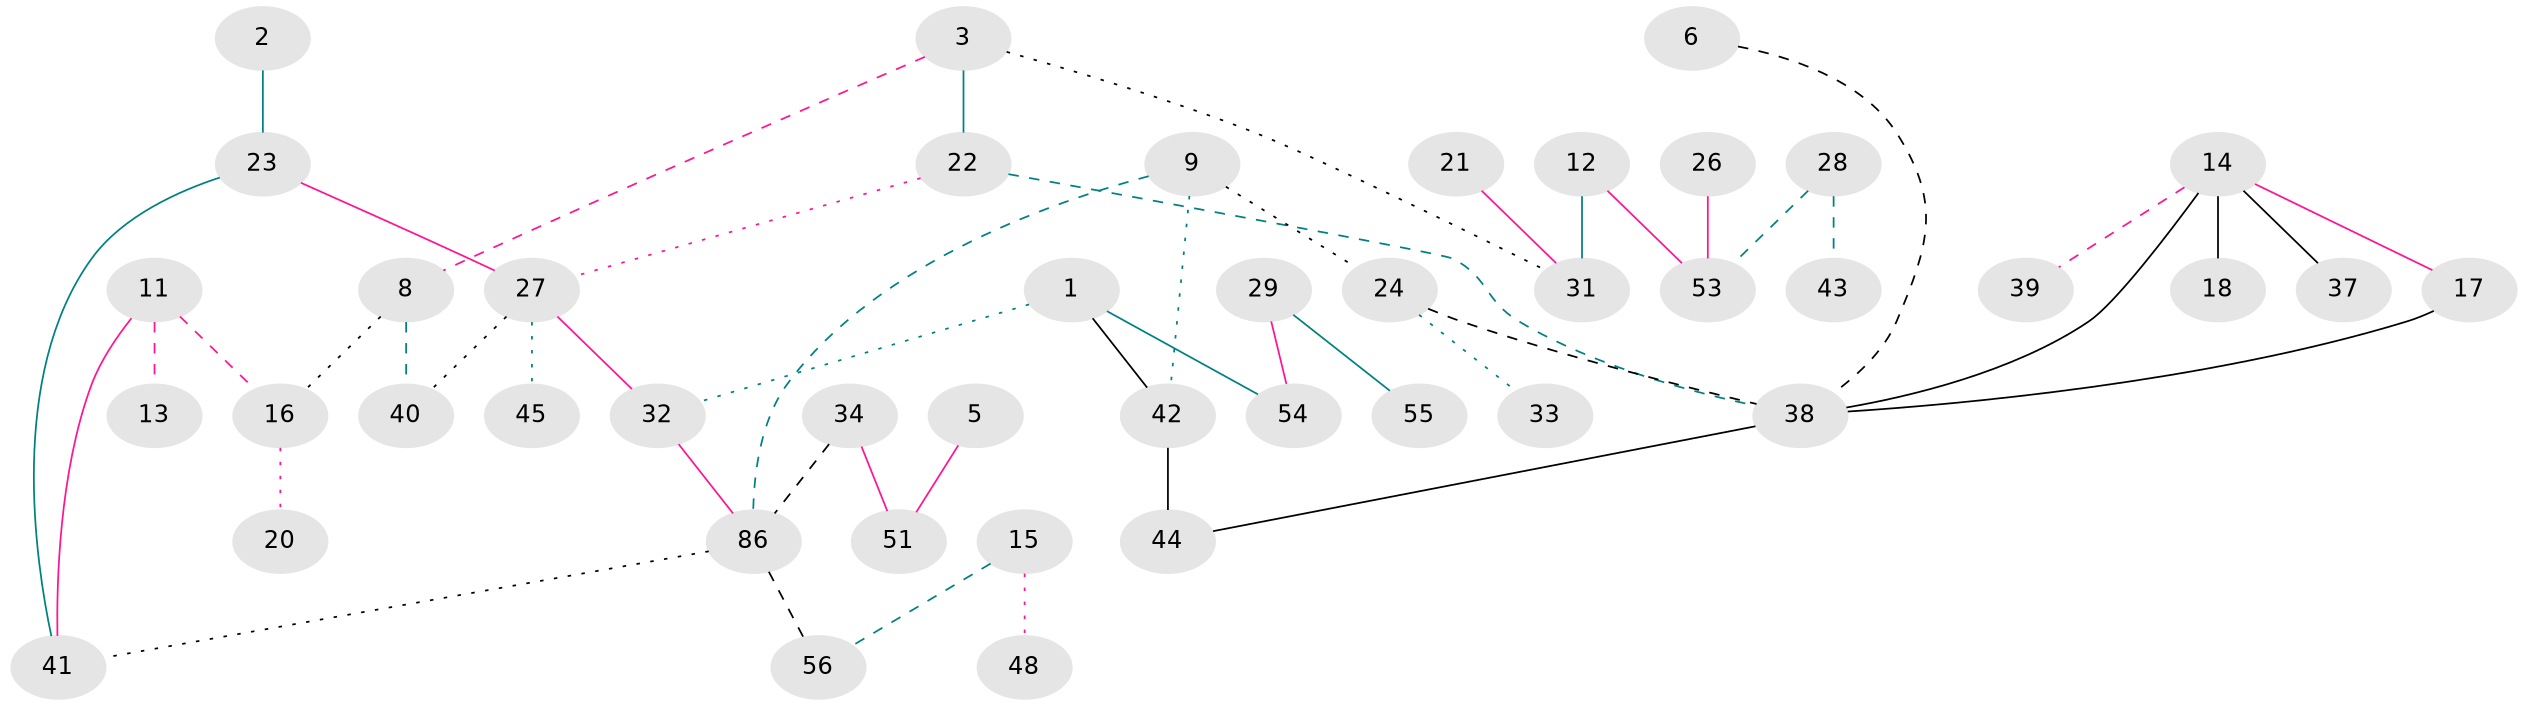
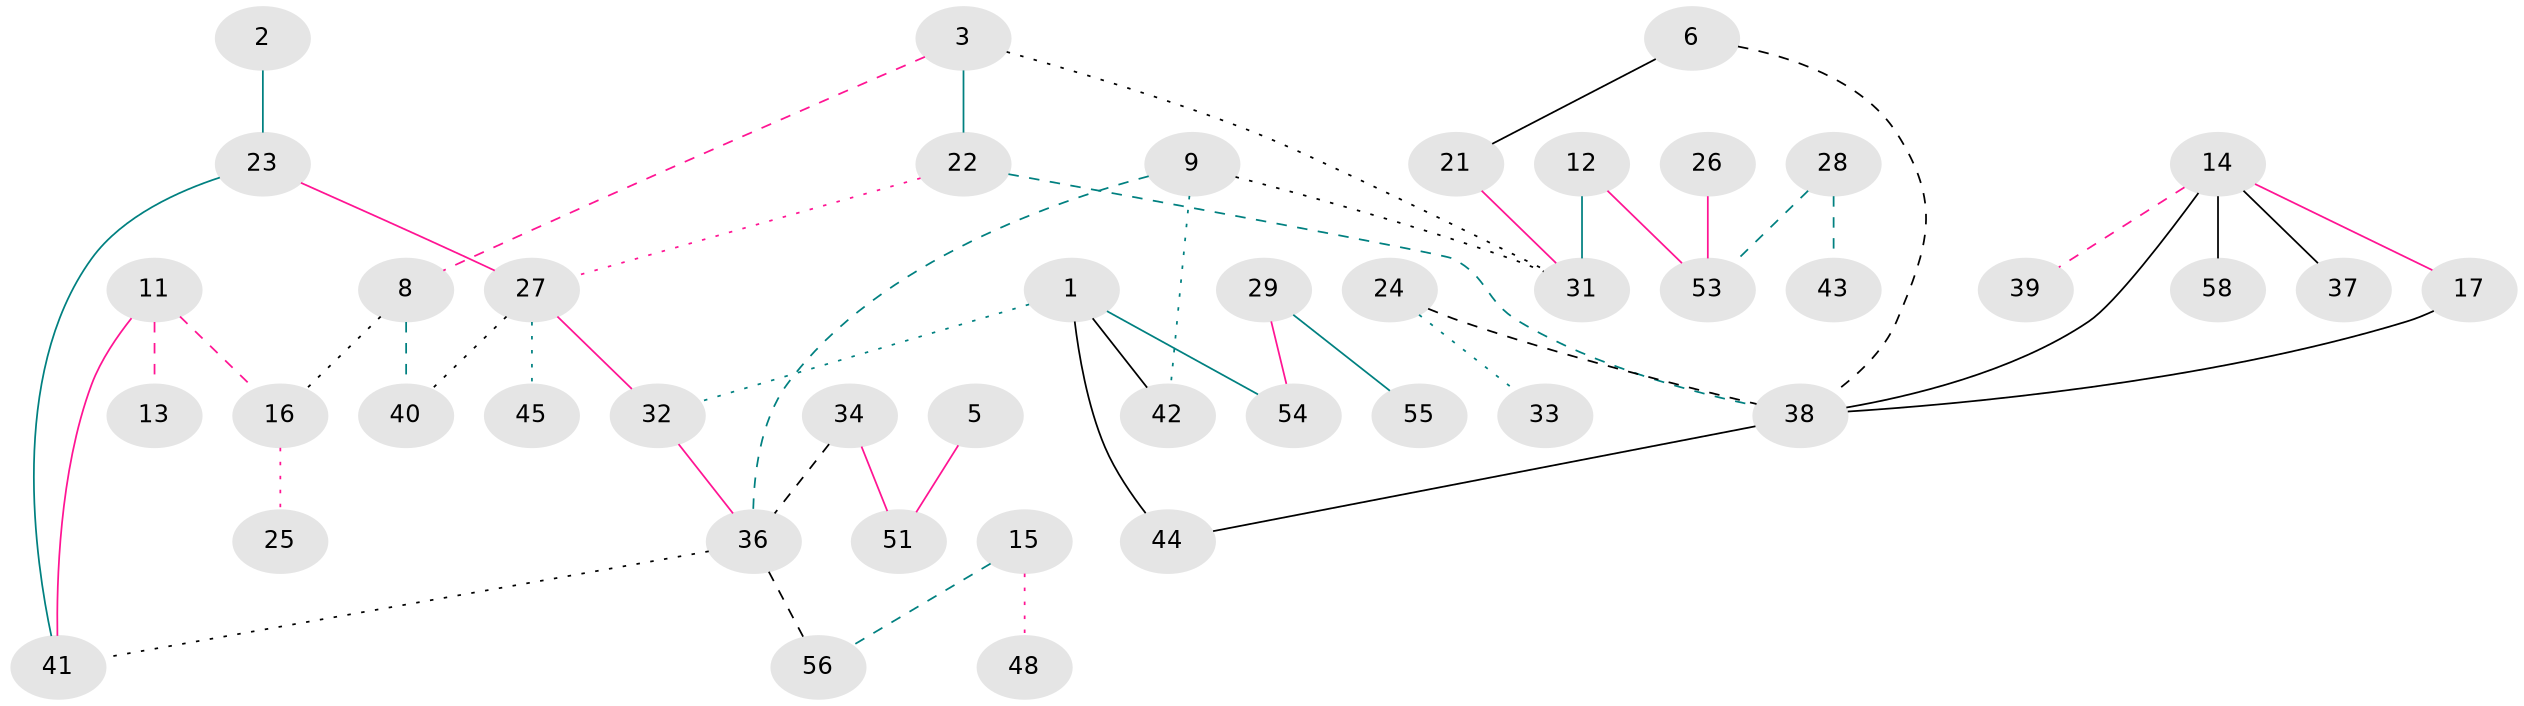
none -> (1574, 101)
(1317, 243) -> (1391, 220)
(2218, 290) -> (2218, 290)
(1168, 479) -> (1096, 423)
(280, 542) -> (280, 542)
(754, 542) -> (754, 542)
